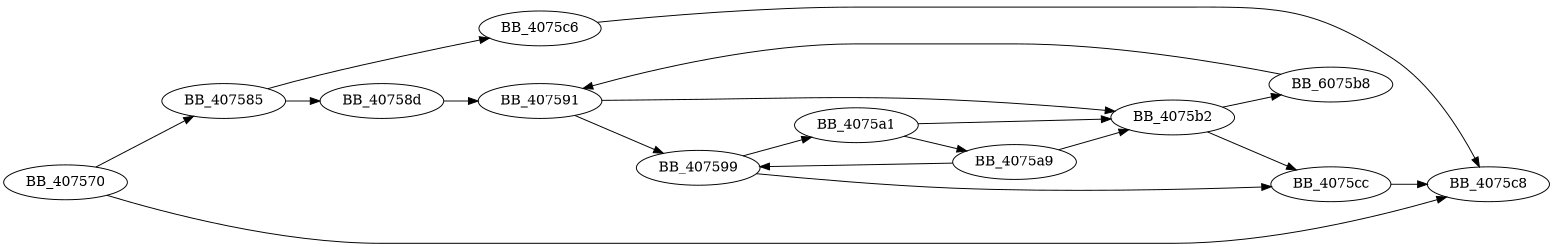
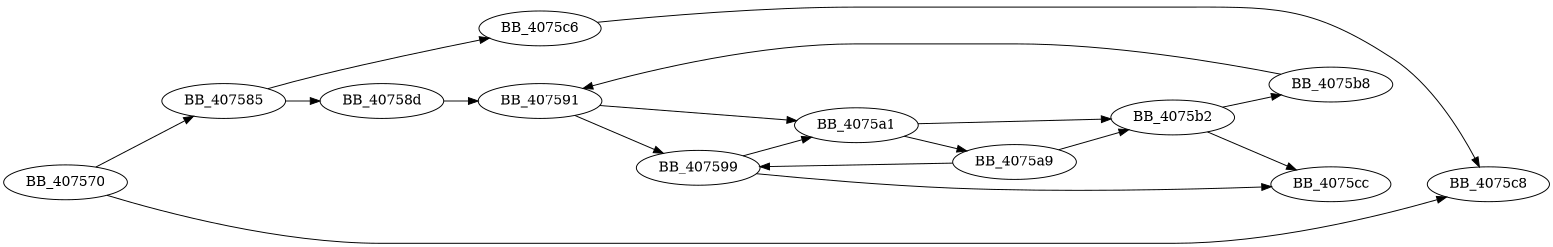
(1331, 85) -> (1331, 85)
(854, 98) -> (693, 113)
(1404, 184) -> none
